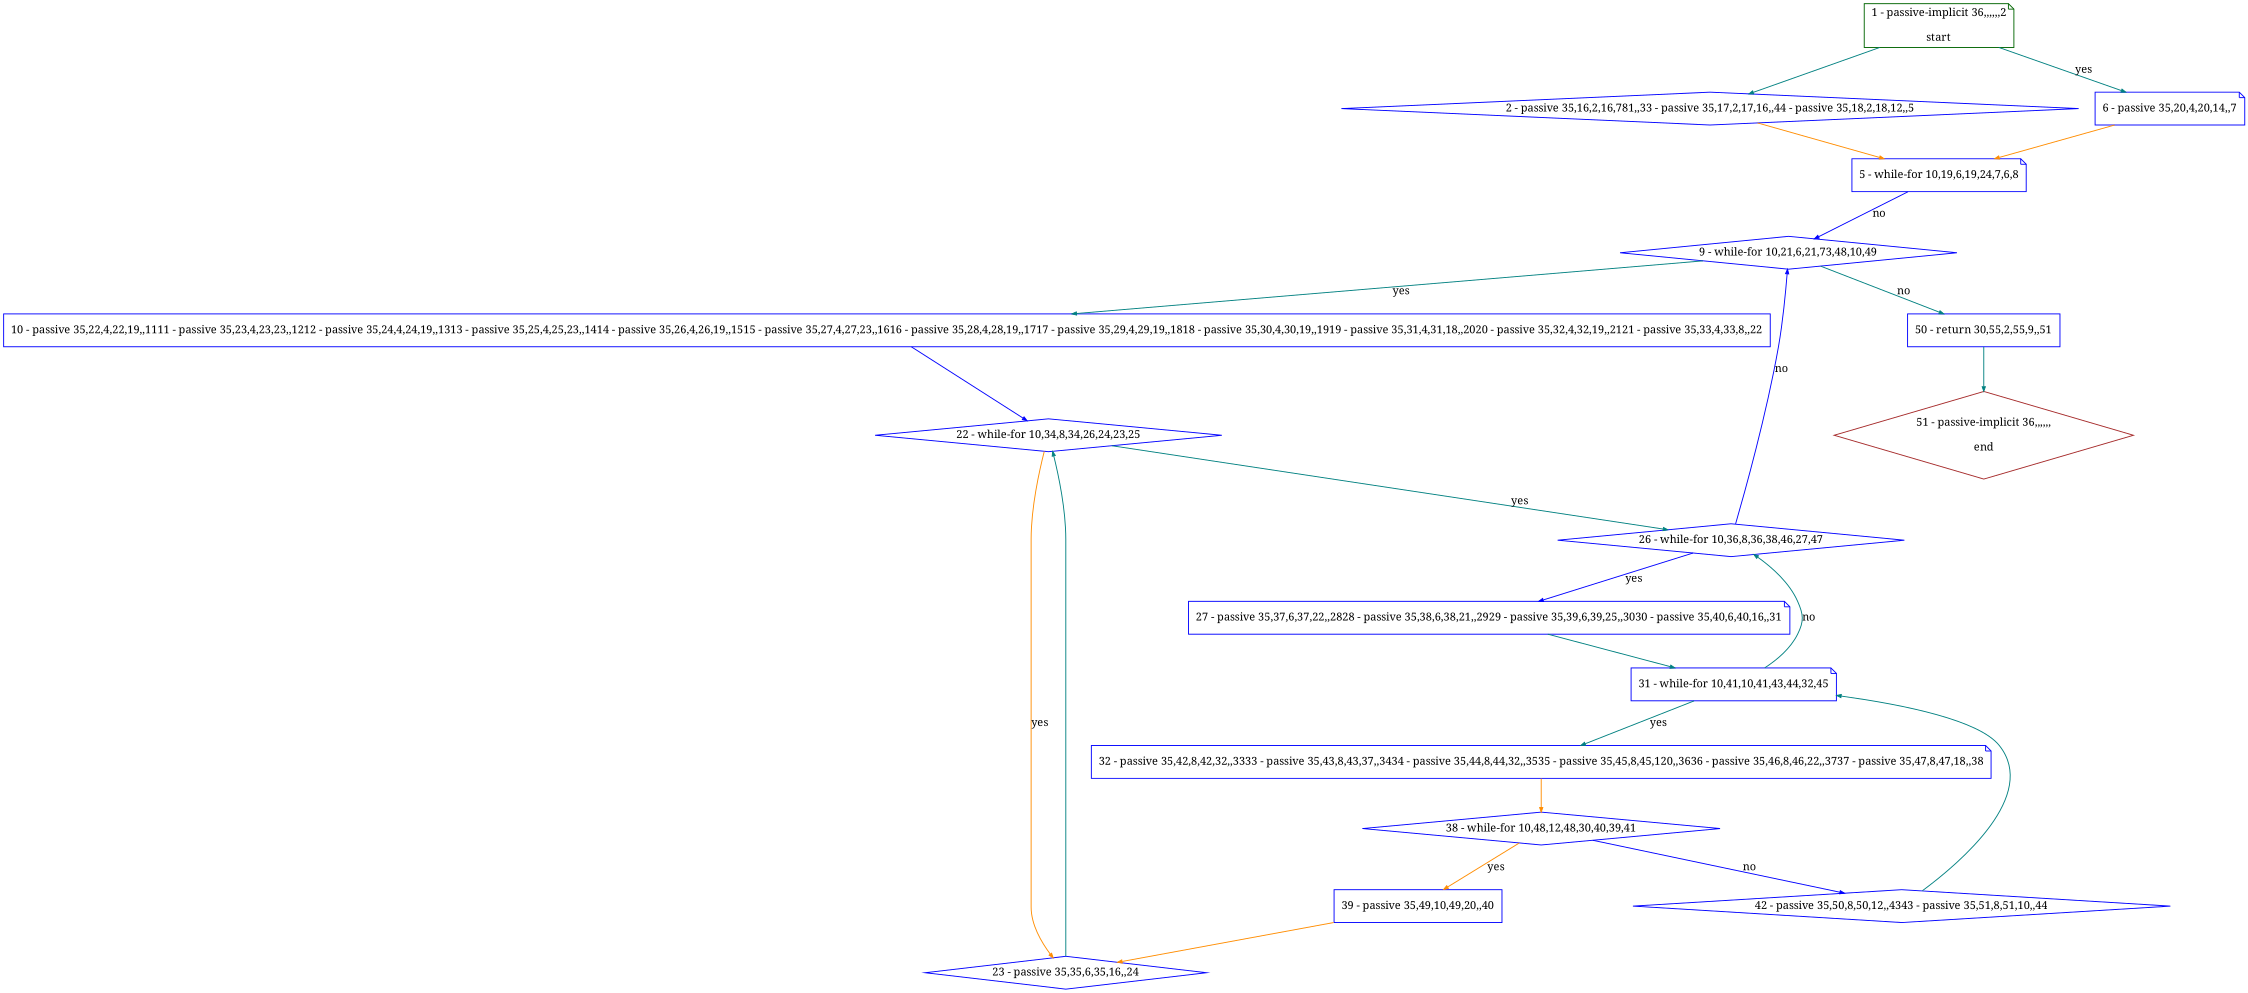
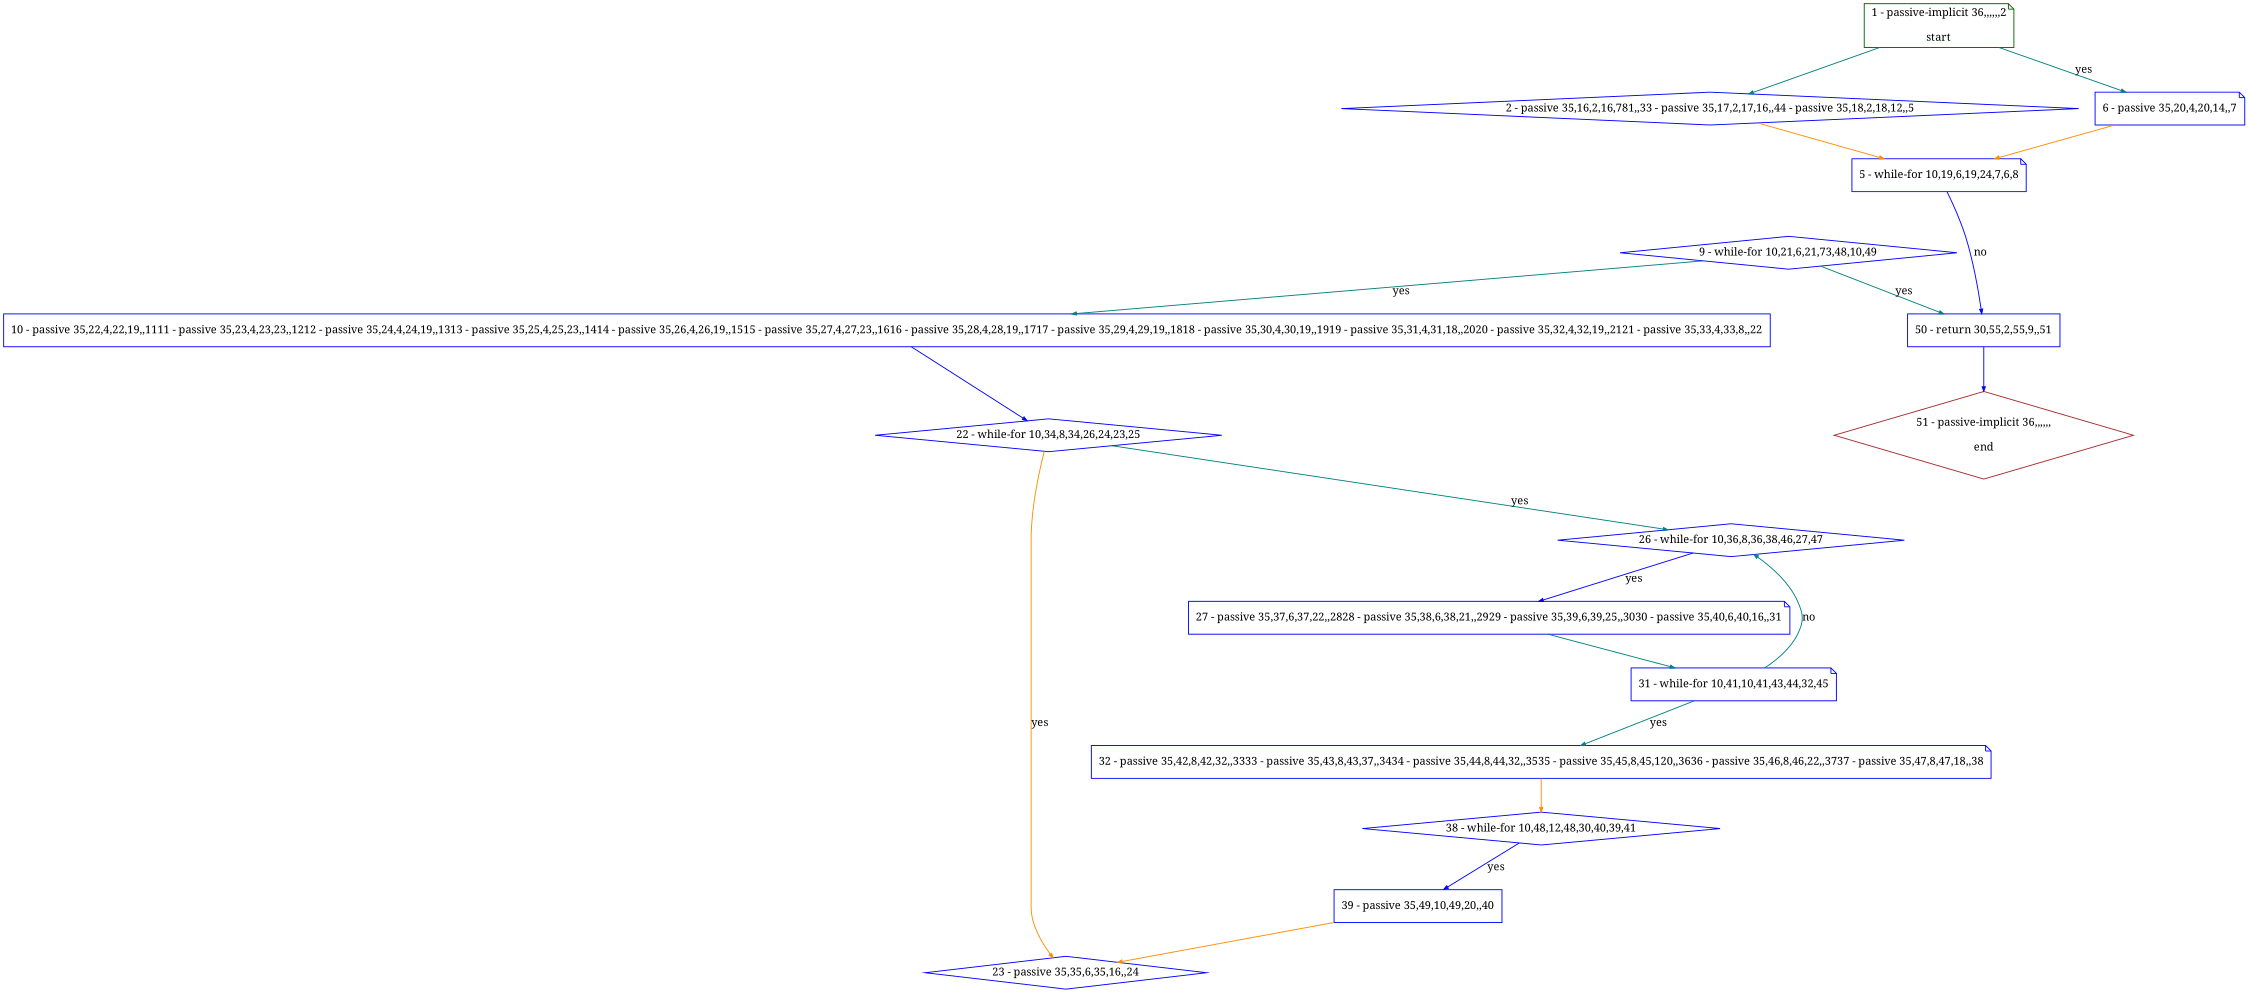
(1863, 214) -> (1969, 249)
(1904, 292) -> (1904, 292)
(1984, 367) -> (1984, 367)
(1768, 400) -> none
(1066, 705) -> none
(1483, 865) -> (1483, 865)
(1902, 906) -> none
